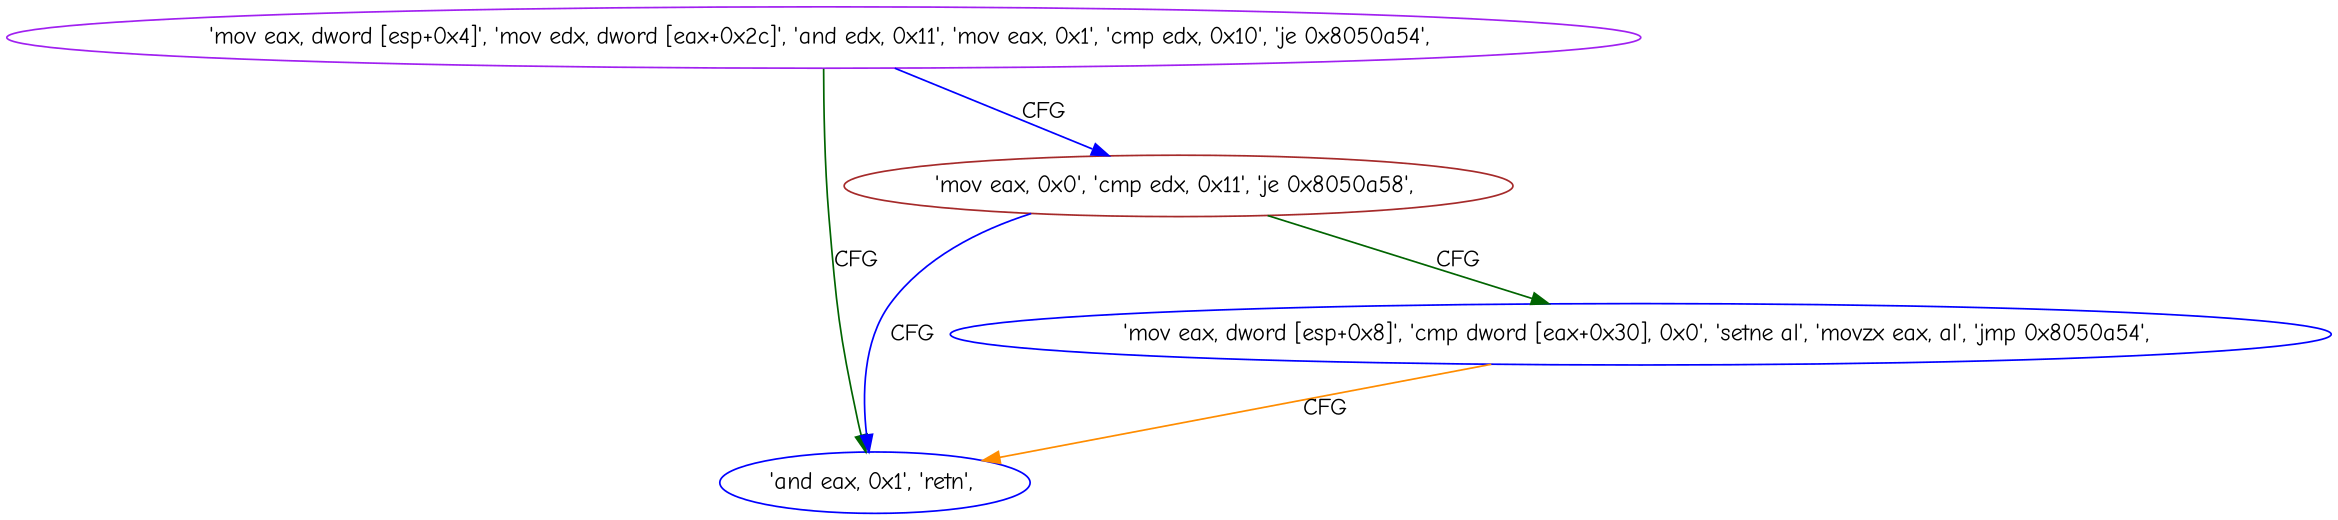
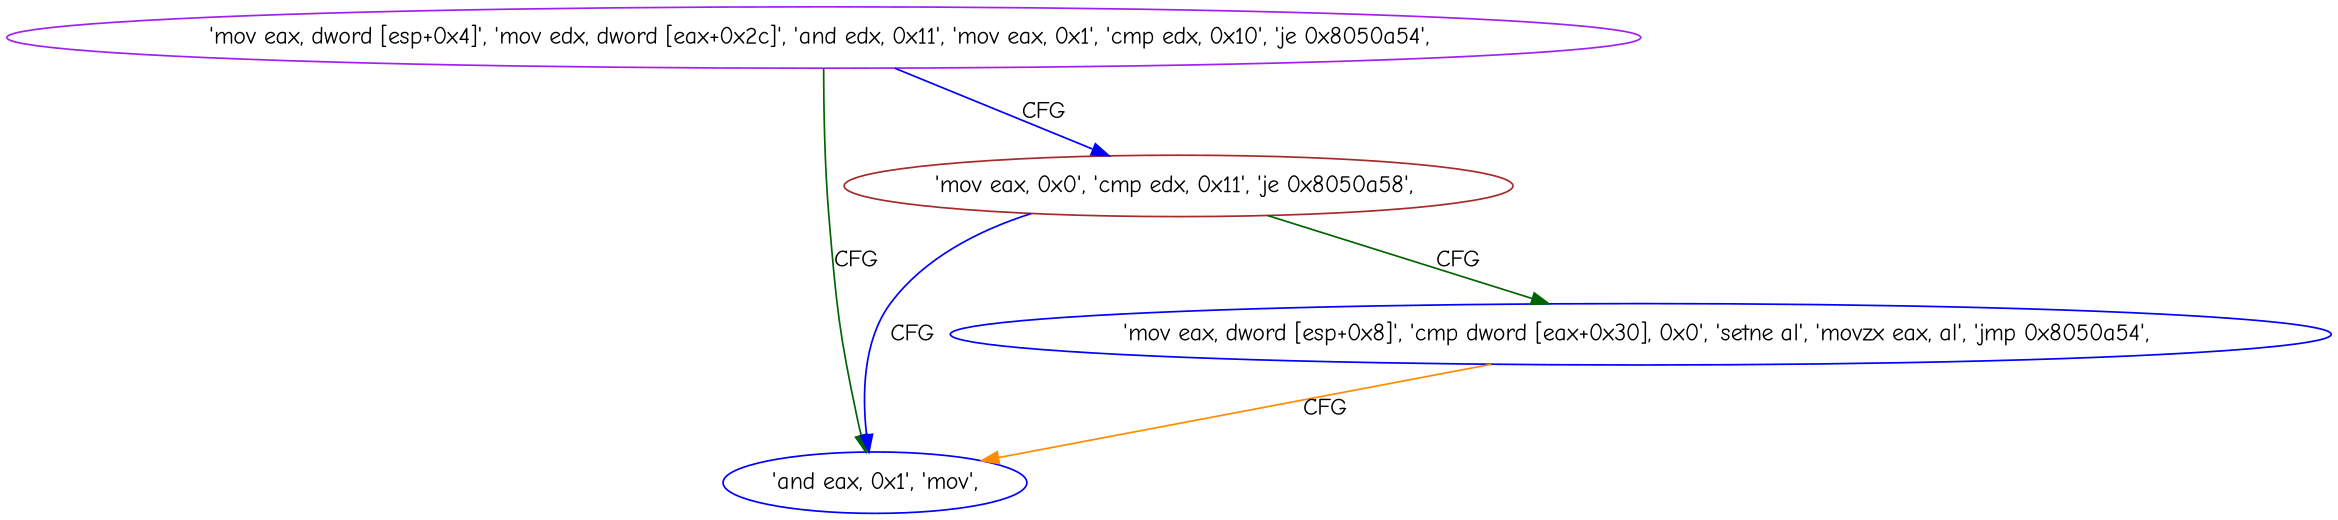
(875, 483) -> (875, 483)
